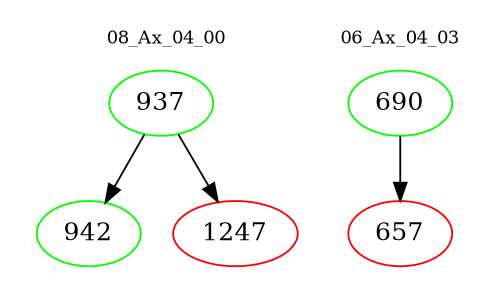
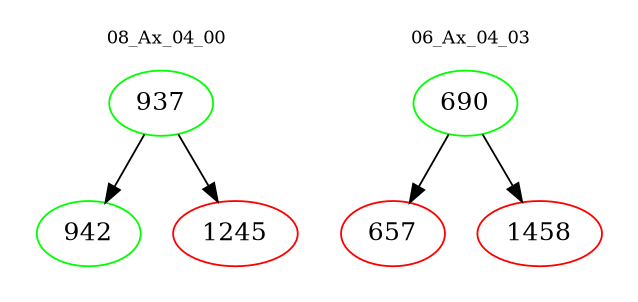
(235, 234) -> (235, 234)
none -> (540, 234)
